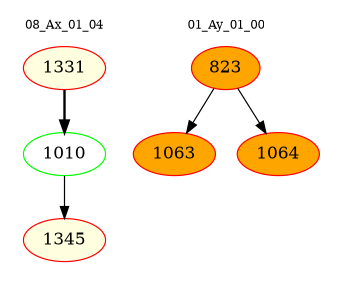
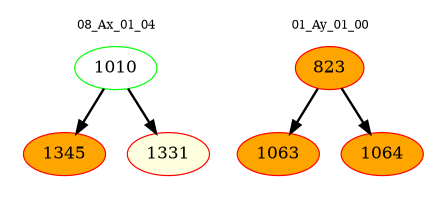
(64, 105) -> (139, 106)
(203, 106) -> (307, 106)
(249, 106) -> (353, 106)
(64, 191) -> (94, 106)
(64, 240) -> (64, 154)
